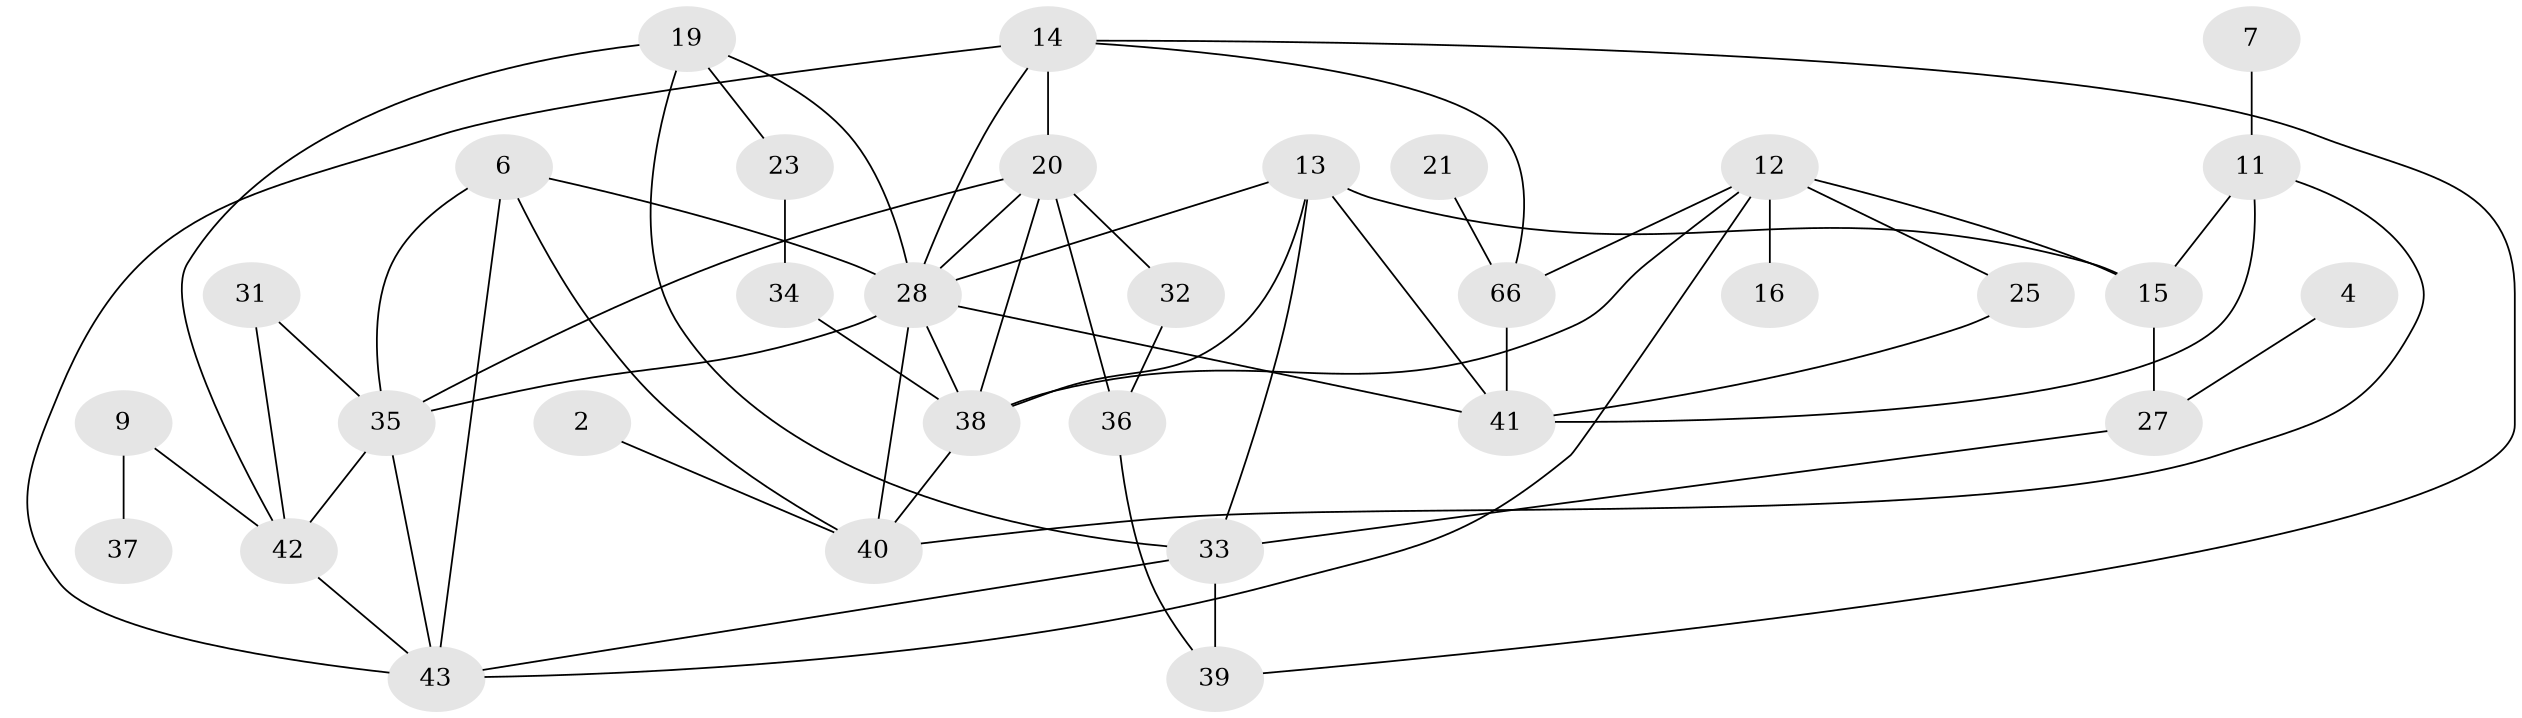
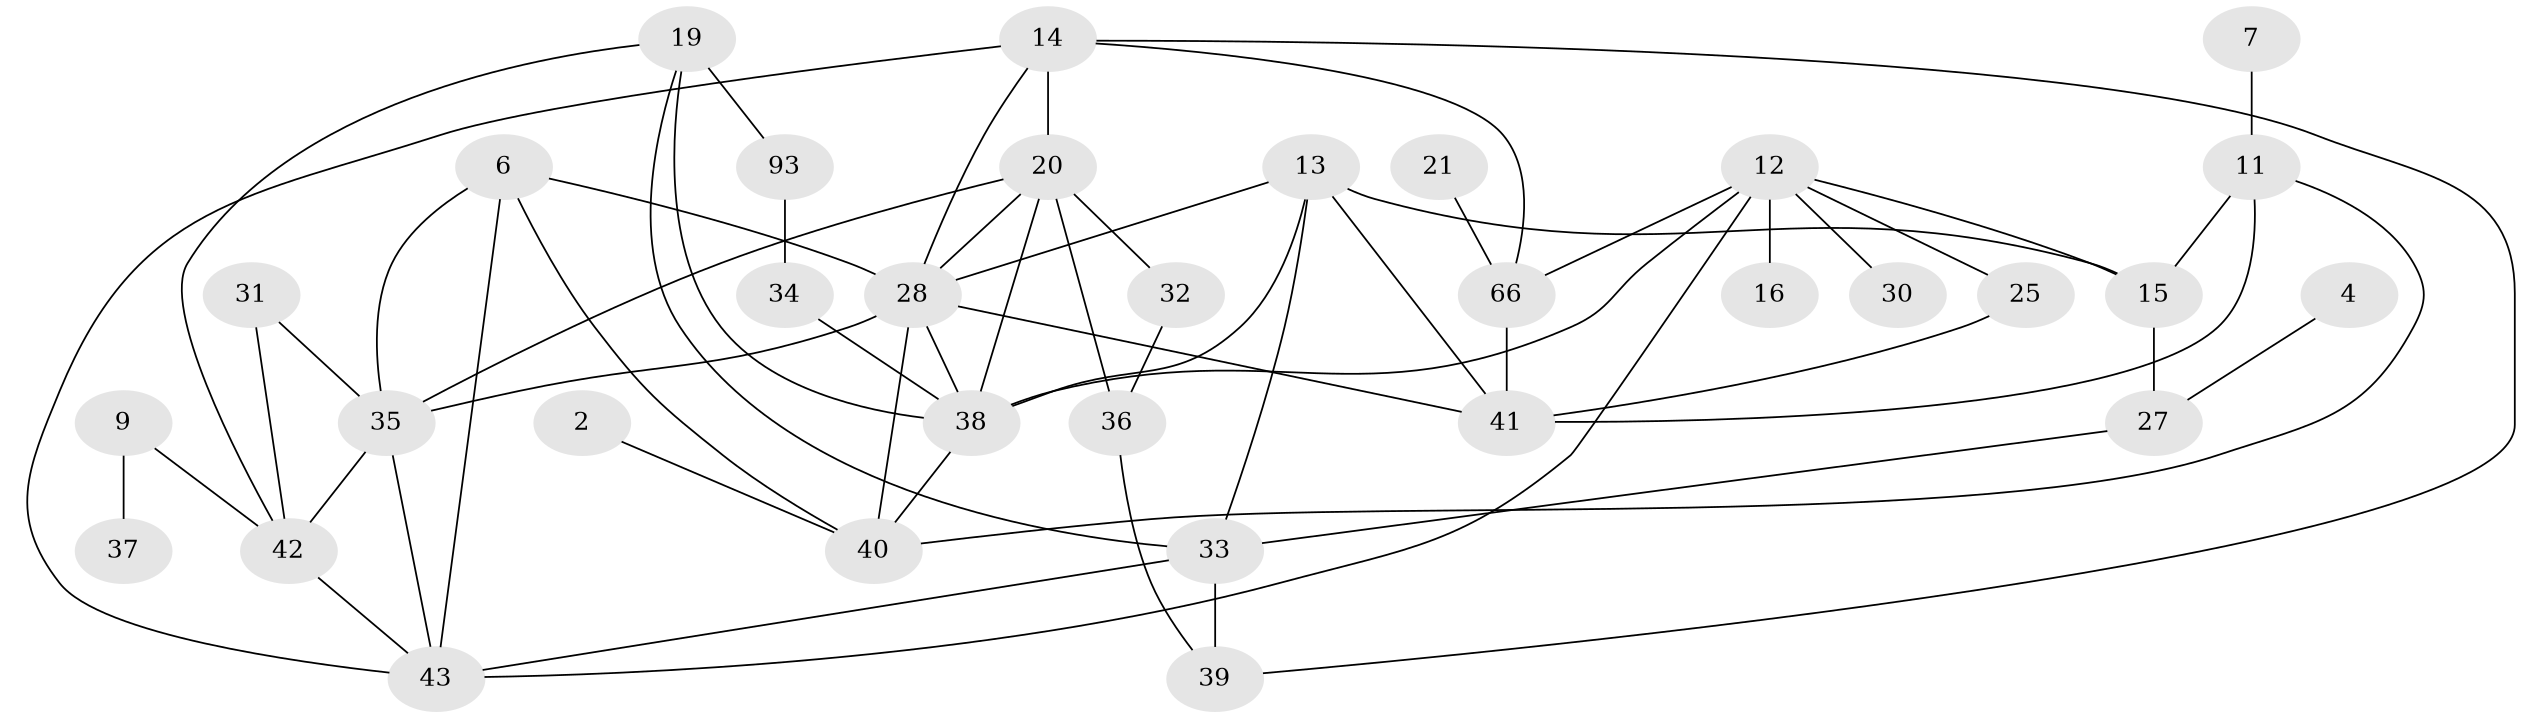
(848, 134) -> (711, 311)
(785, 167) -> (785, 167)
none -> (1898, 295)
